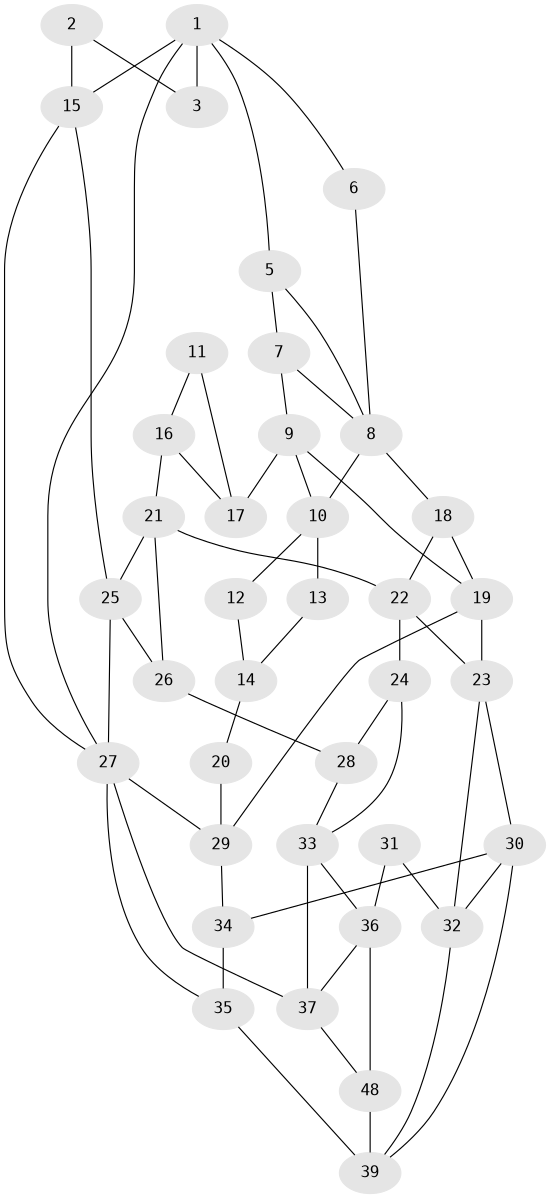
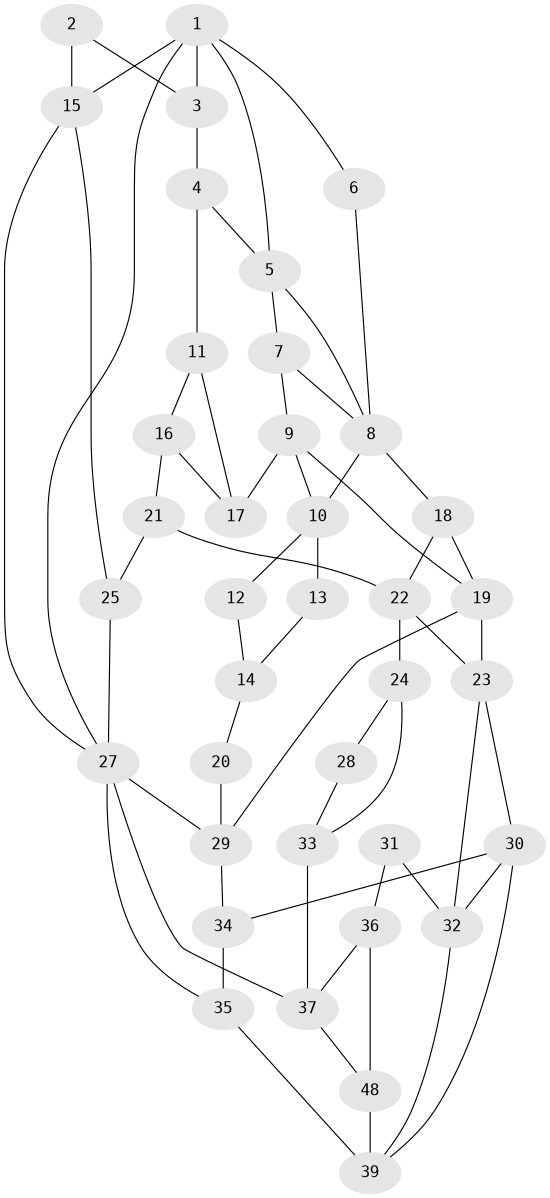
none -> (197, 189)
(164, 681) -> none
(339, 886) -> none
